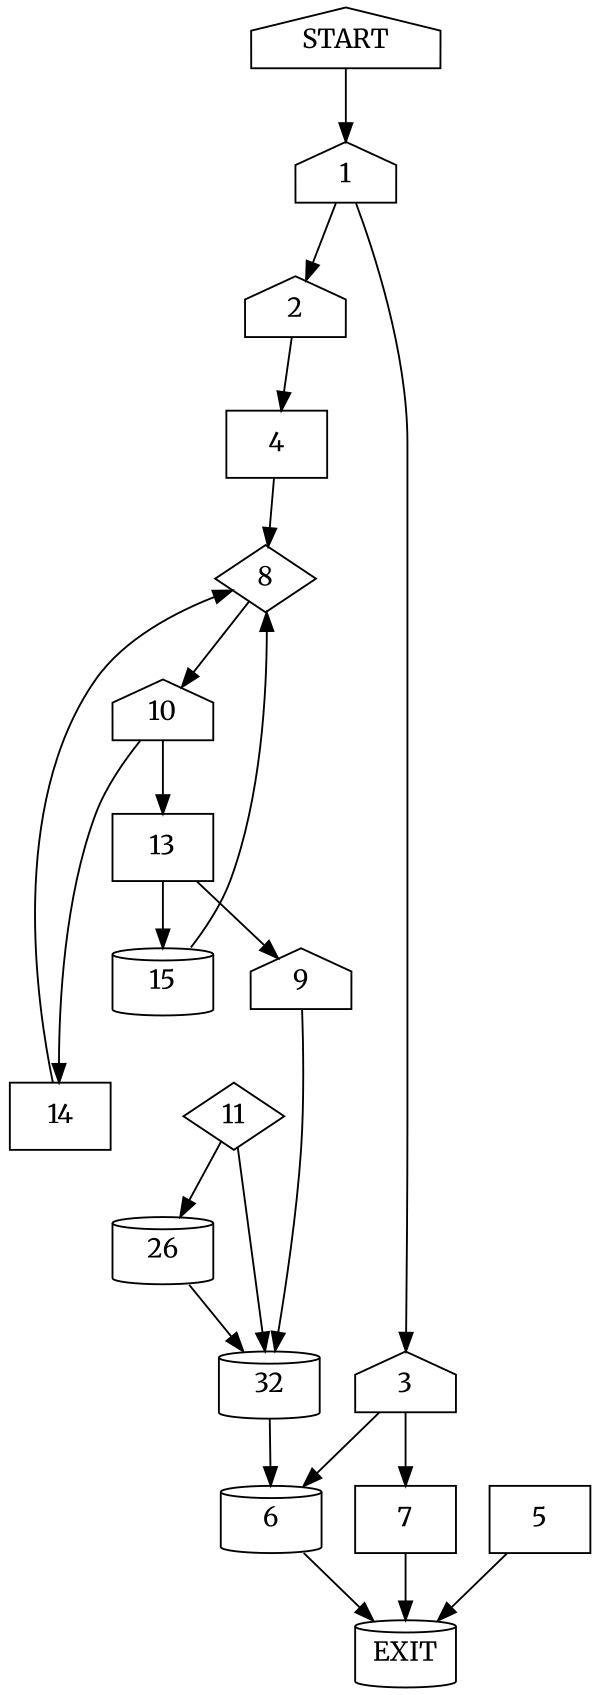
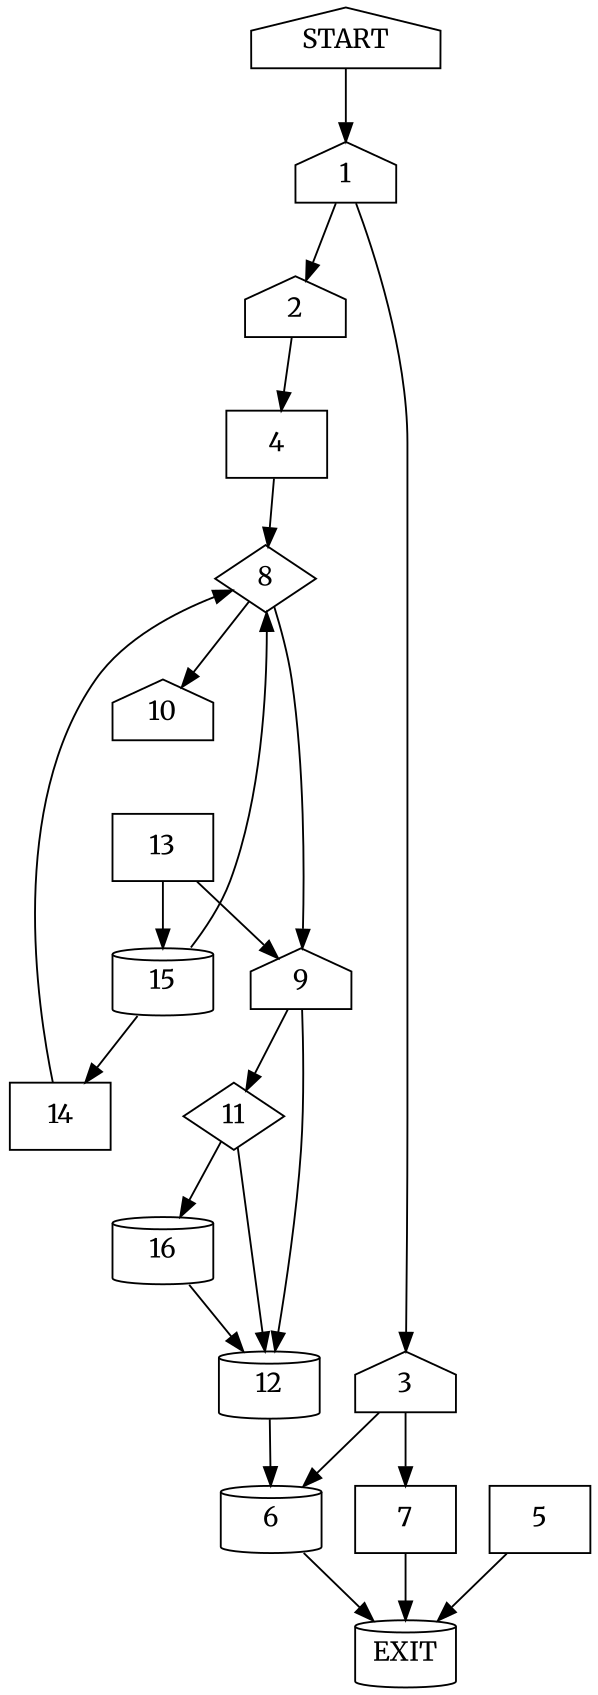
none -> (300, 767)
(163, 768) -> none
(74, 895) -> (117, 1042)
none -> (271, 1041)
(163, 1251) -> (163, 1251)
(269, 1385) -> (269, 1385)
